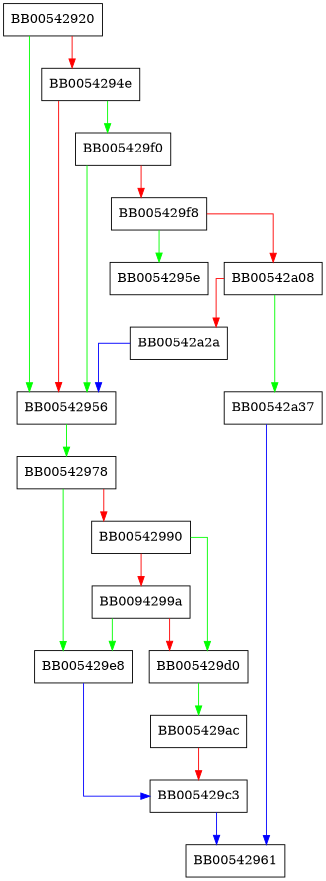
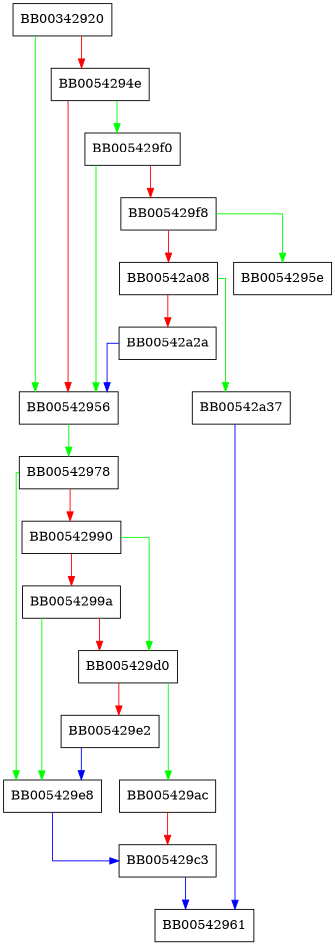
(53, 20) -> (62, 20)
(141, 602) -> (71, 602)
none -> (110, 731)
